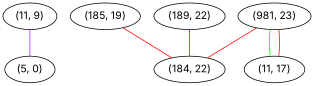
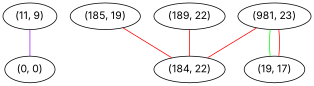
(30, 69) -> (30, 69)
(274, 69) -> (274, 69)
